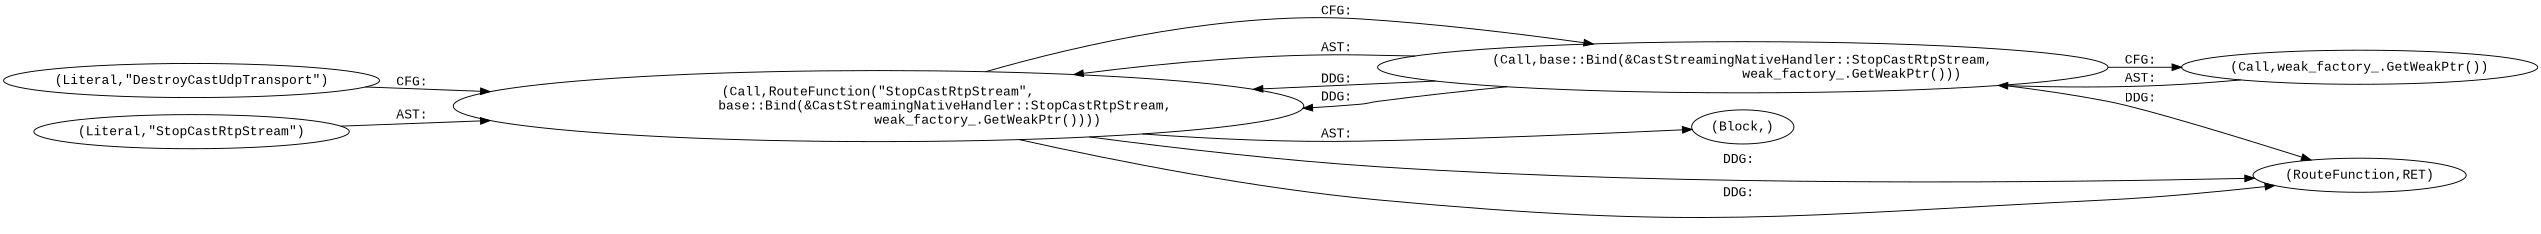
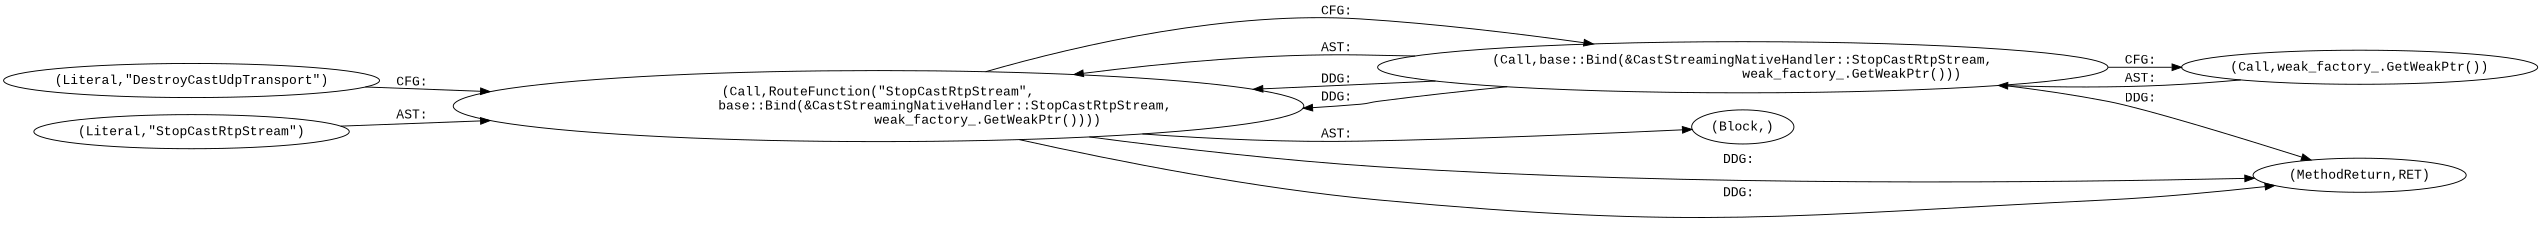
(2360, 175) -> (2360, 175)
